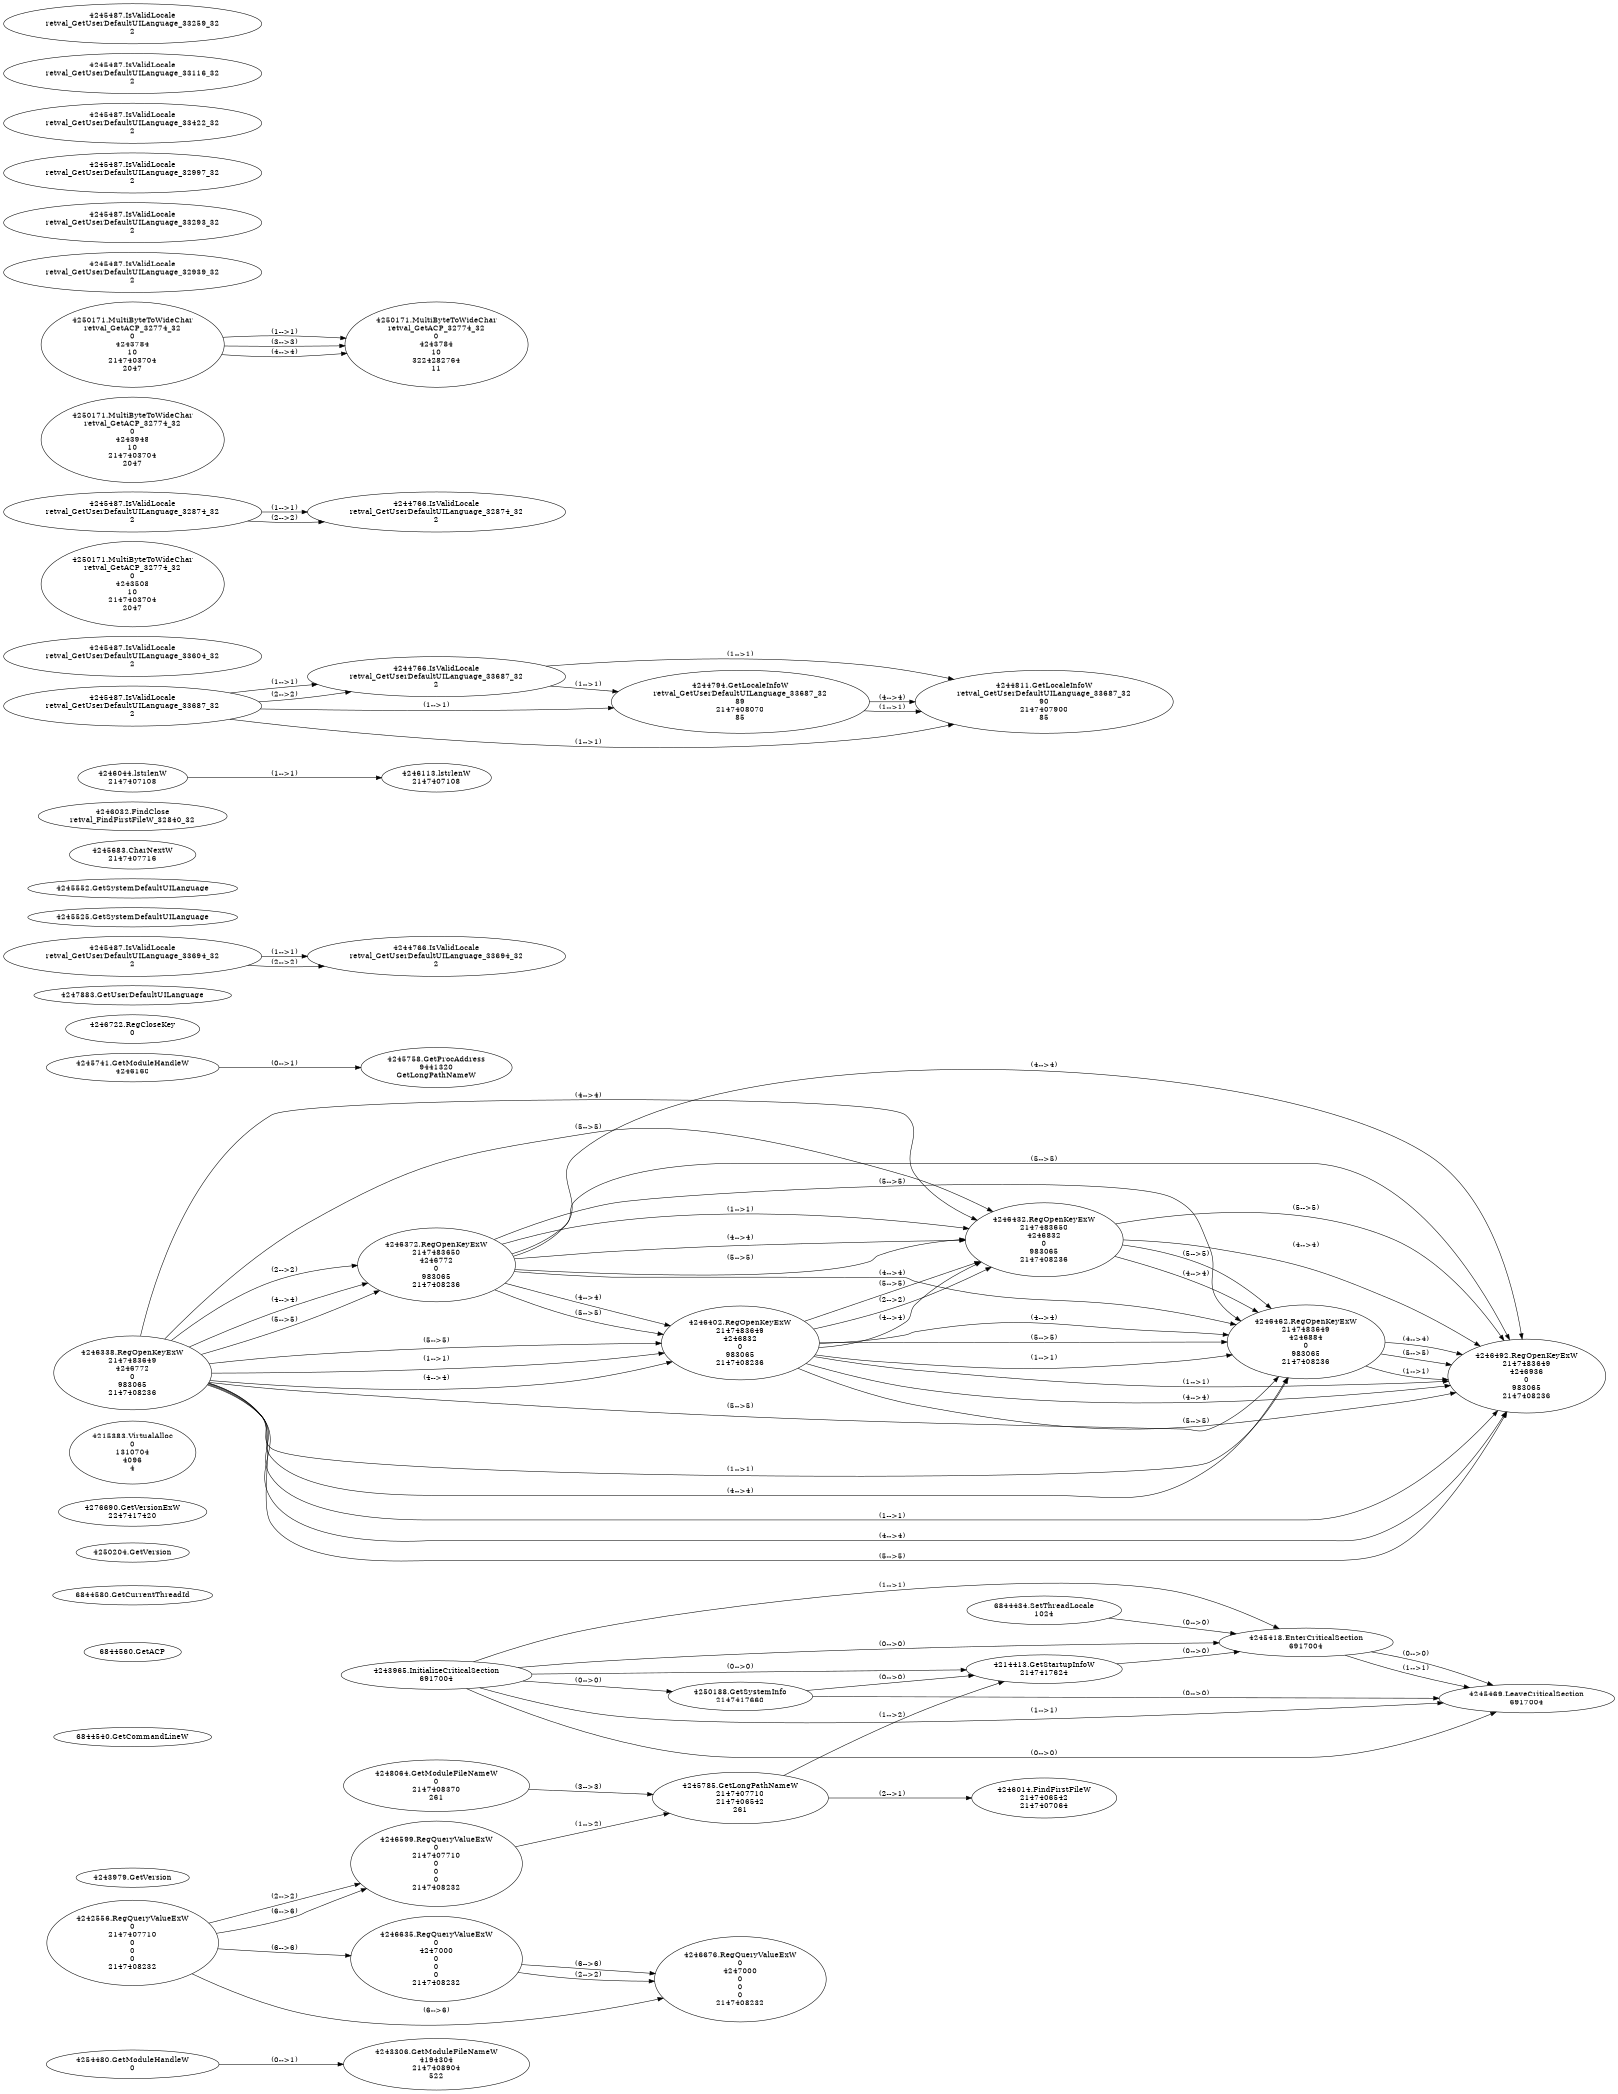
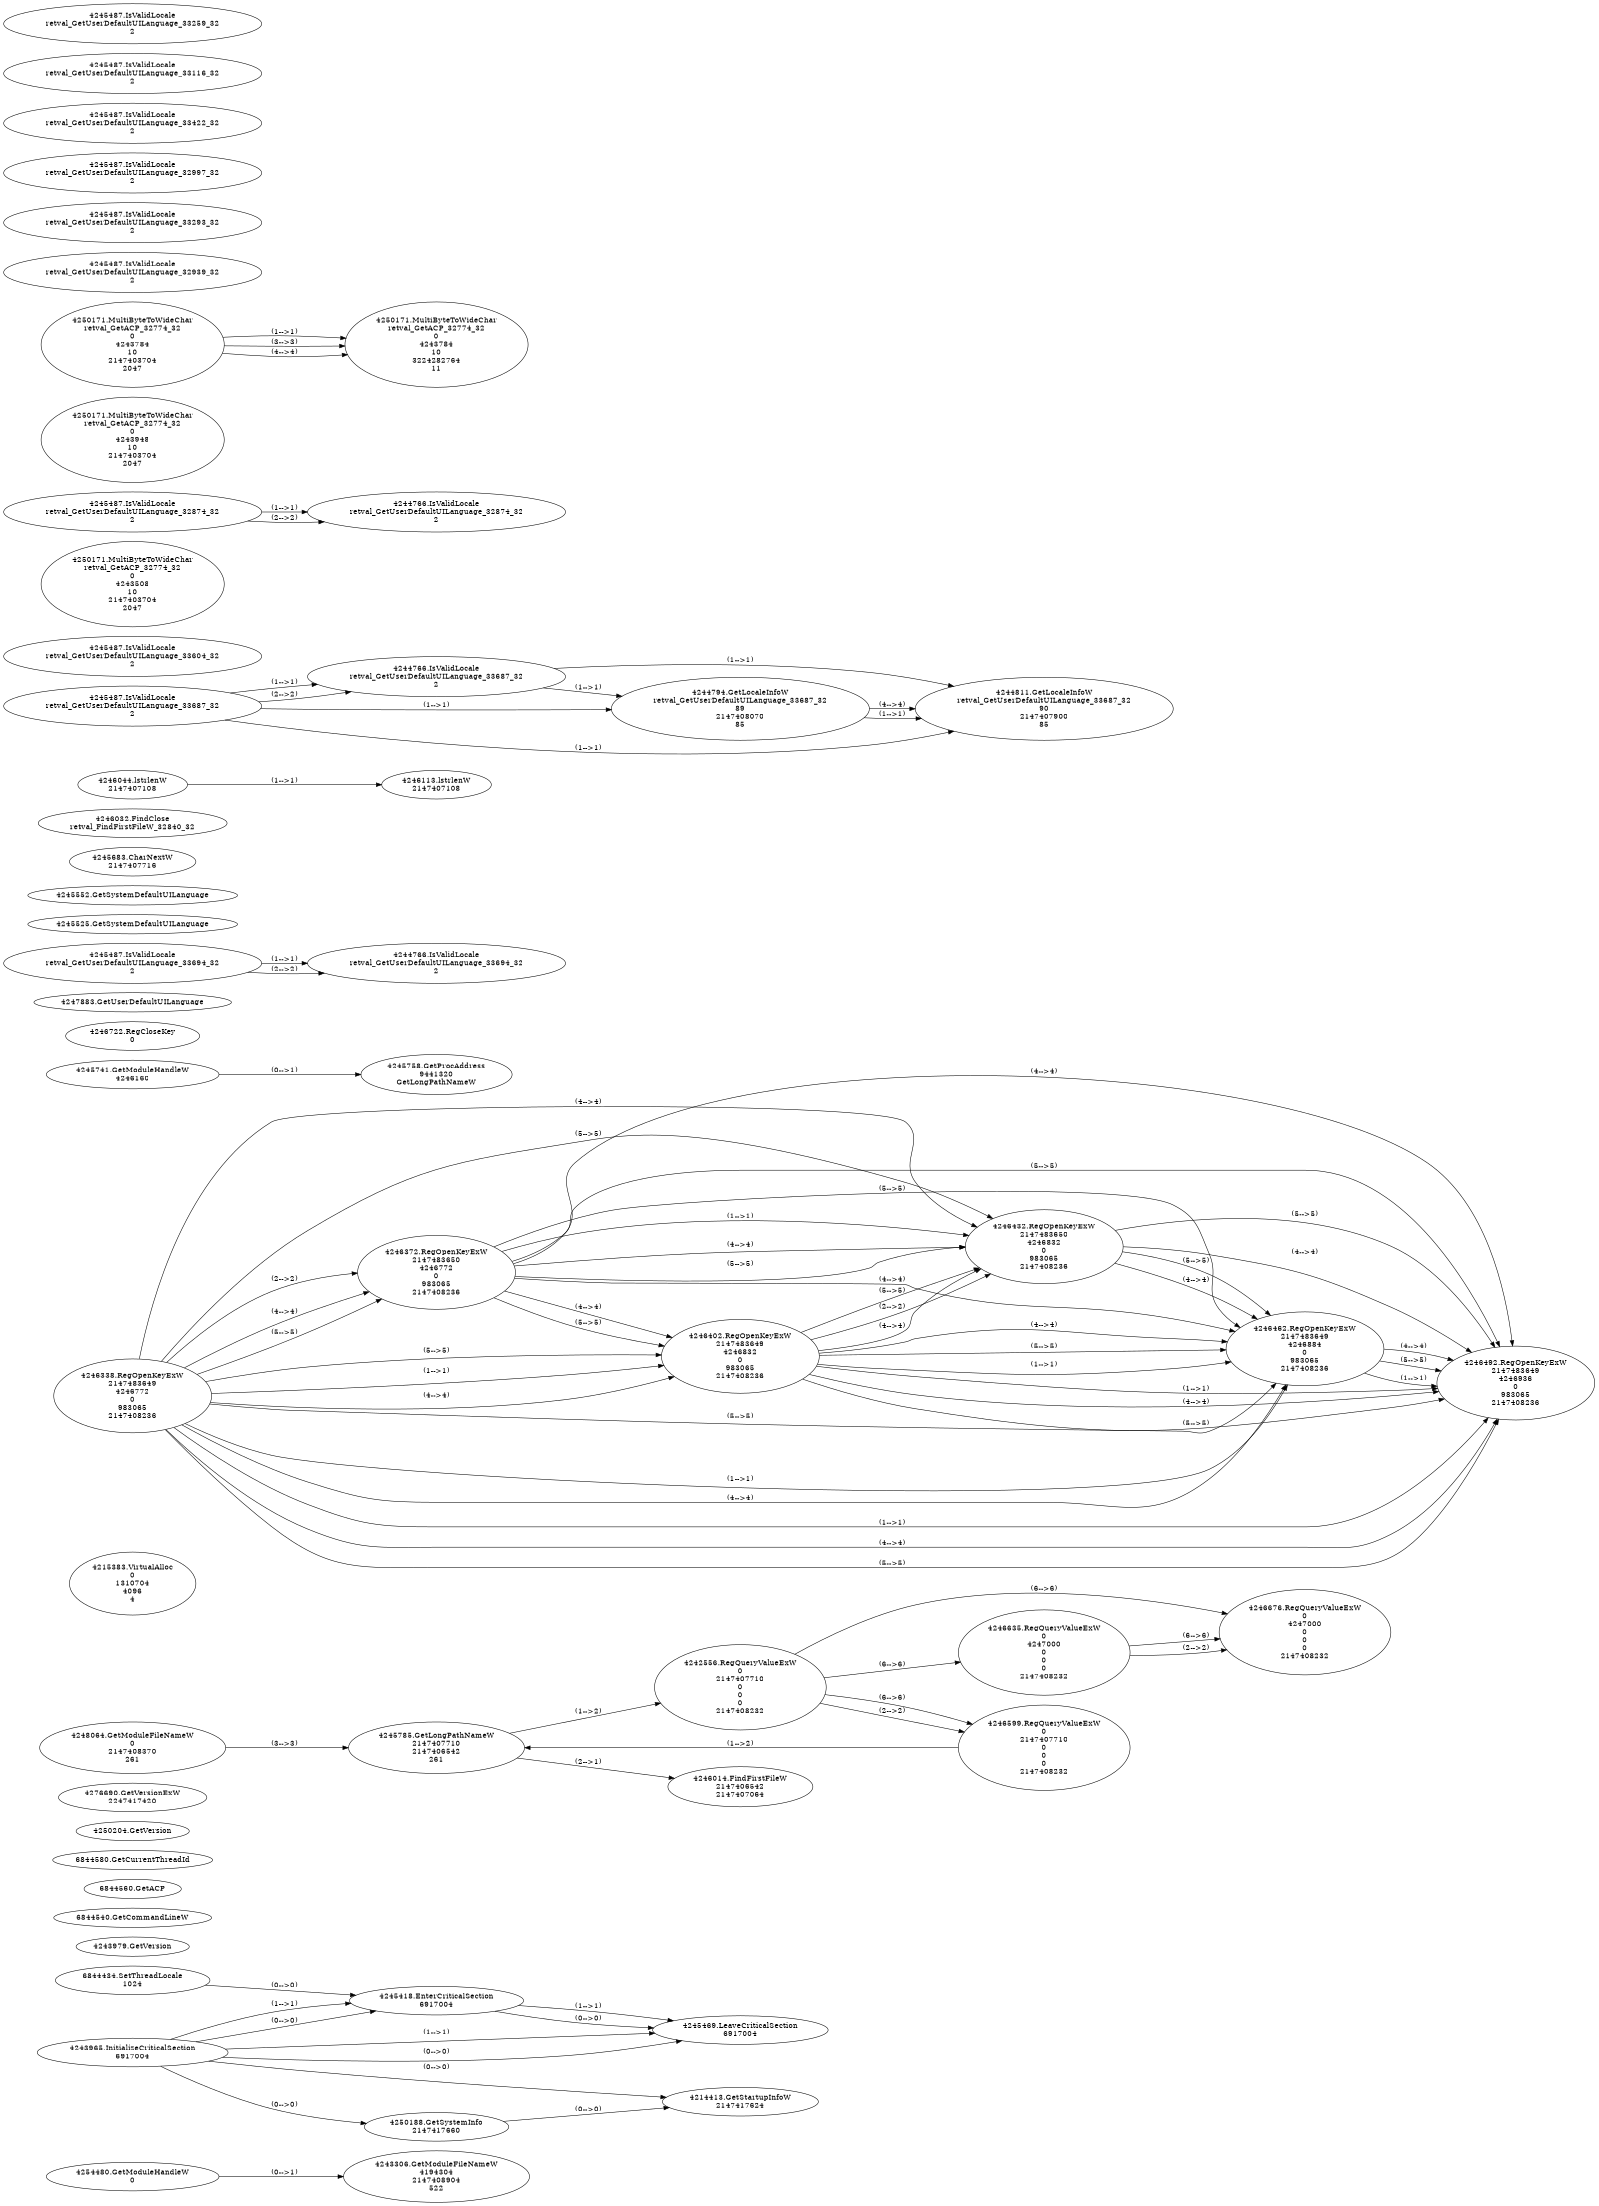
(1176, 1659) -> none
(1123, 1697) -> none
(884, 1727) -> (582, 1719)
